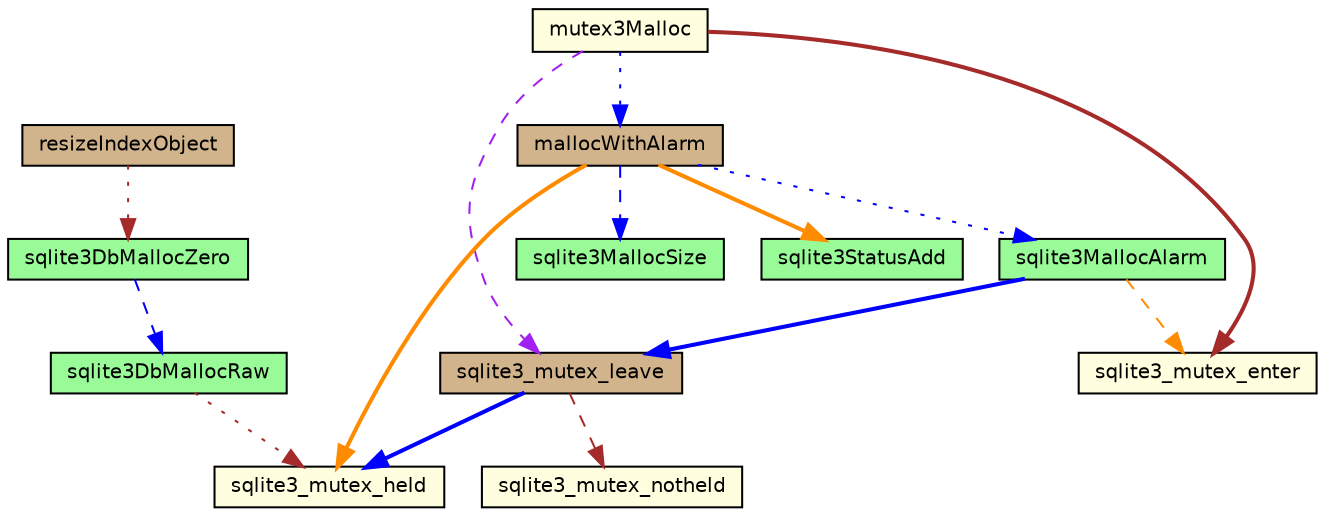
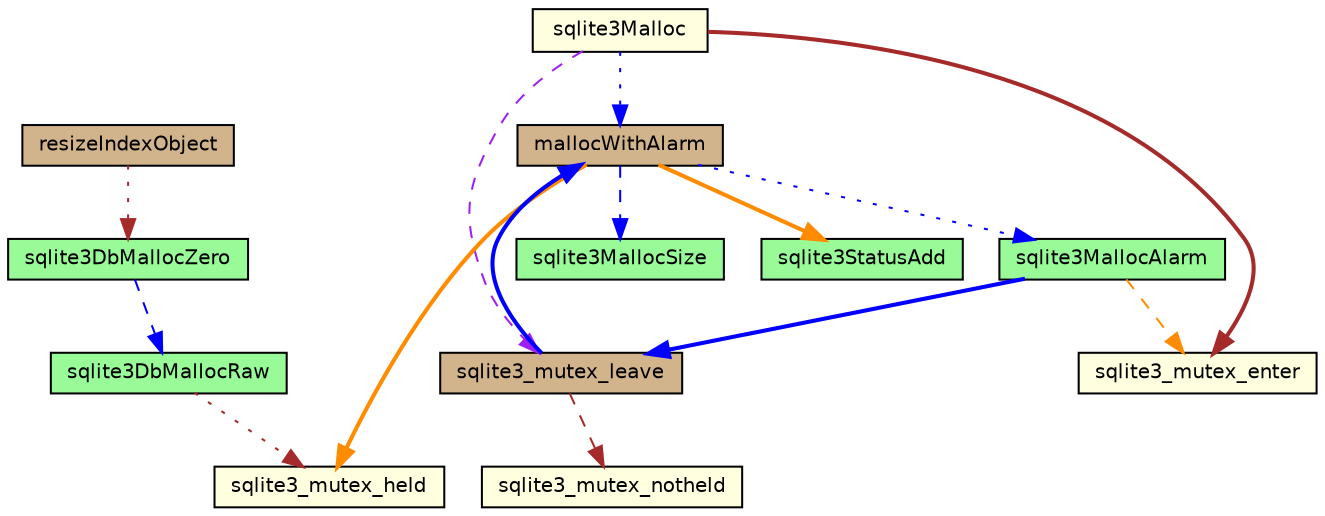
(620, 30) -> (620, 30)
(455, 426) -> (493, 257)
